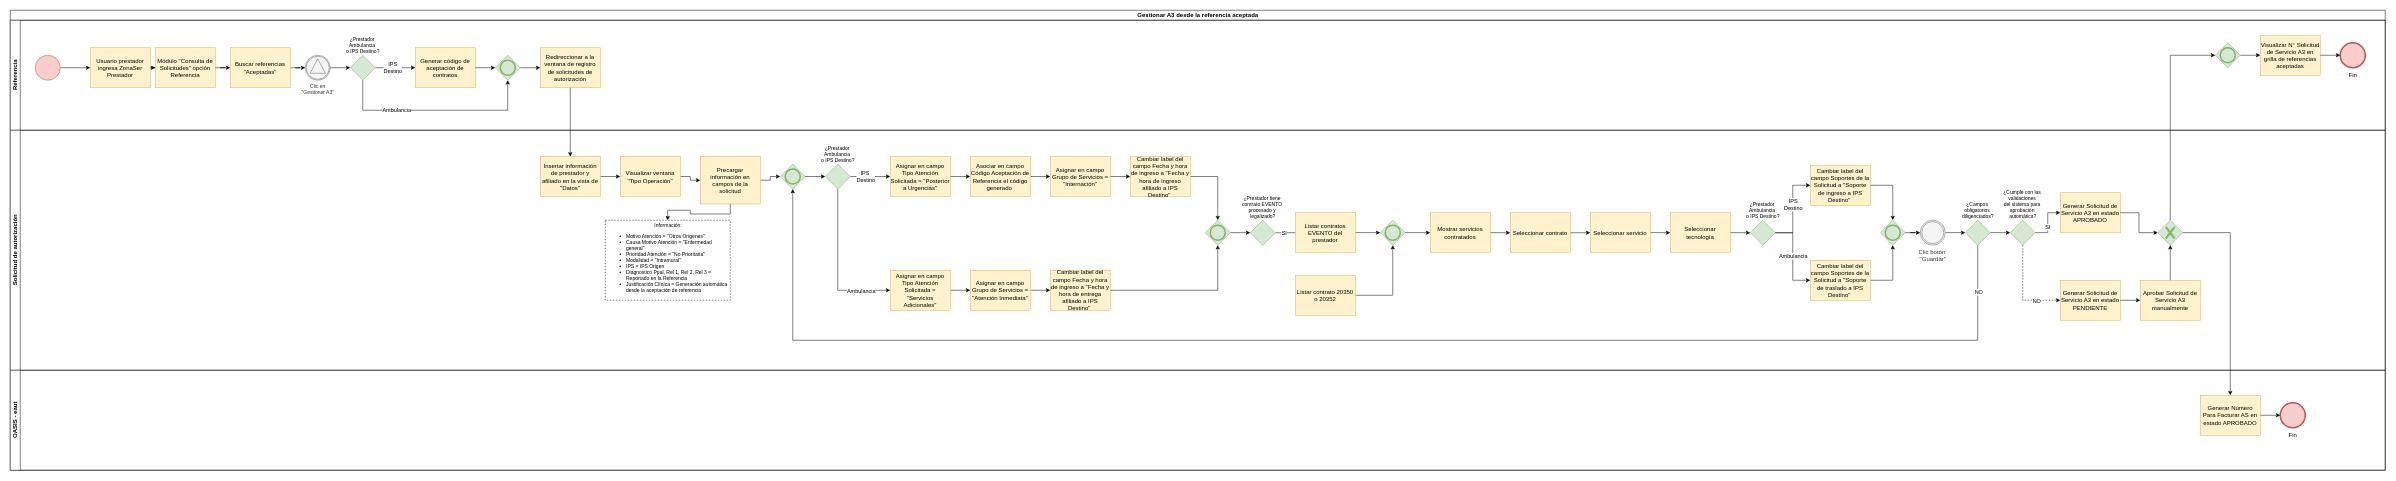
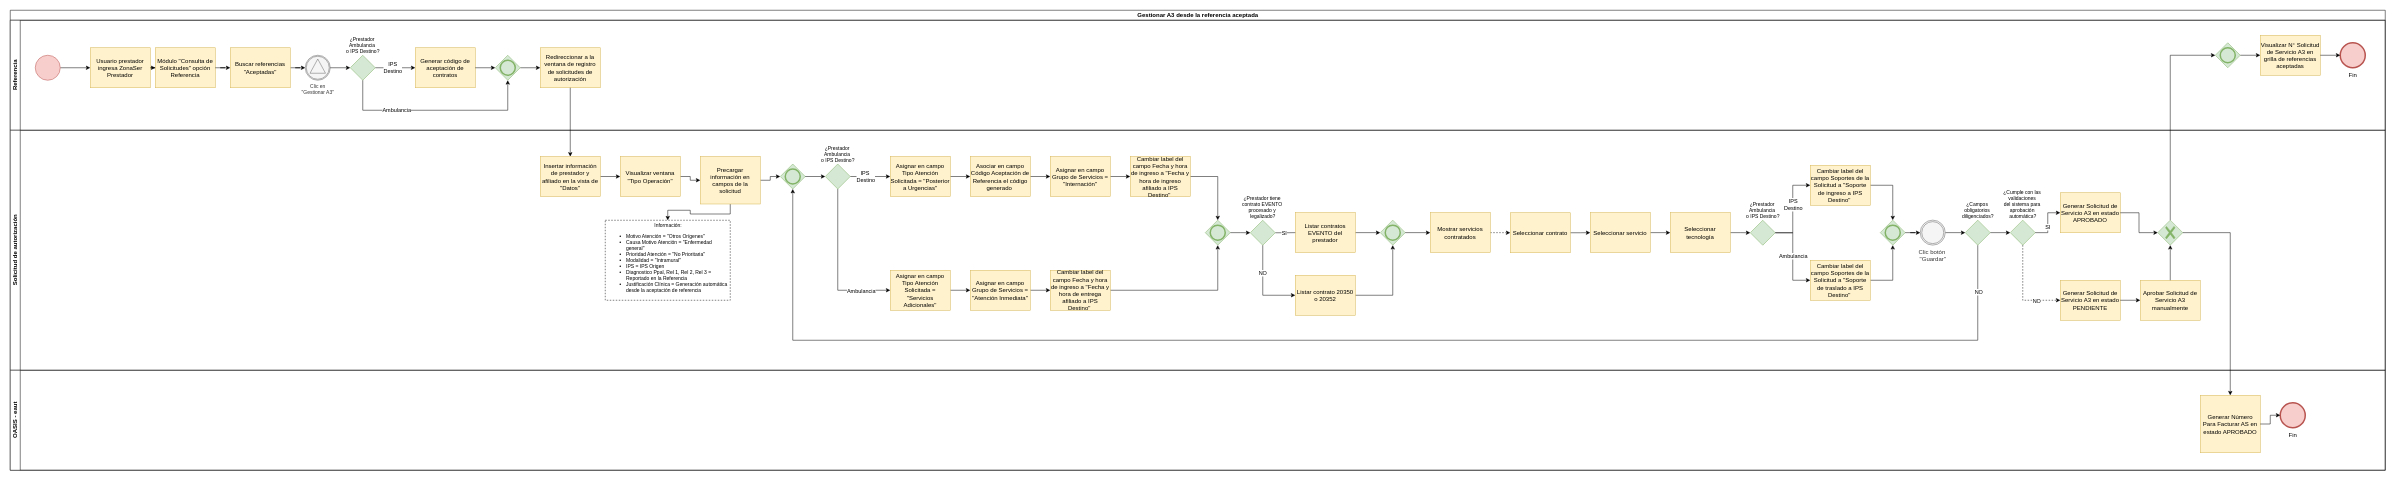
(1497, 233) -> (1497, 233)
none -> (1263, 272)
(2230, 415) -> (2230, 424)
